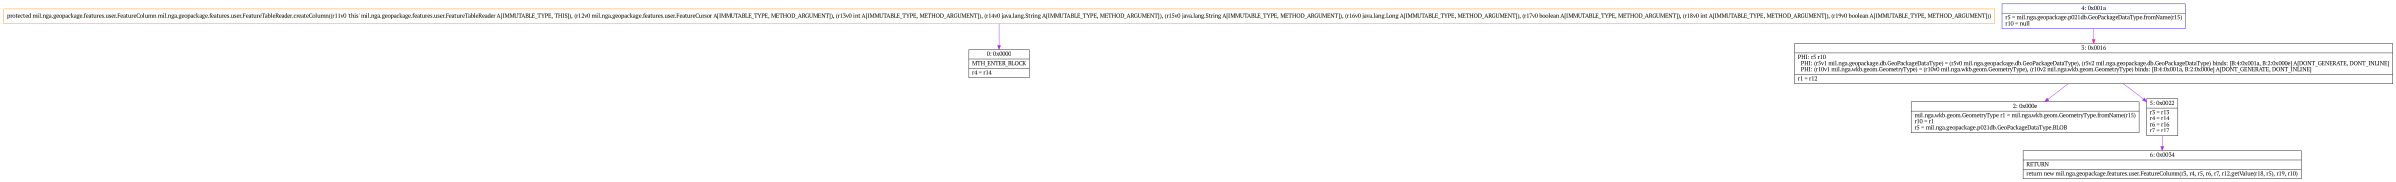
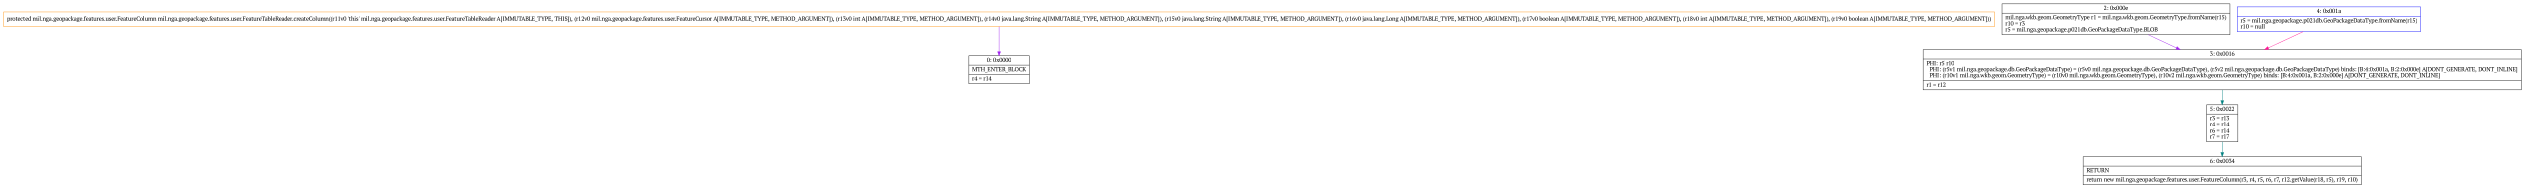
(2133, 91) -> (2222, 95)
(2058, 92) -> (2162, 41)
(1924, 122) -> (2015, 24)
(2160, 125) -> (2220, 131)
(2162, 141) -> (2222, 147)
